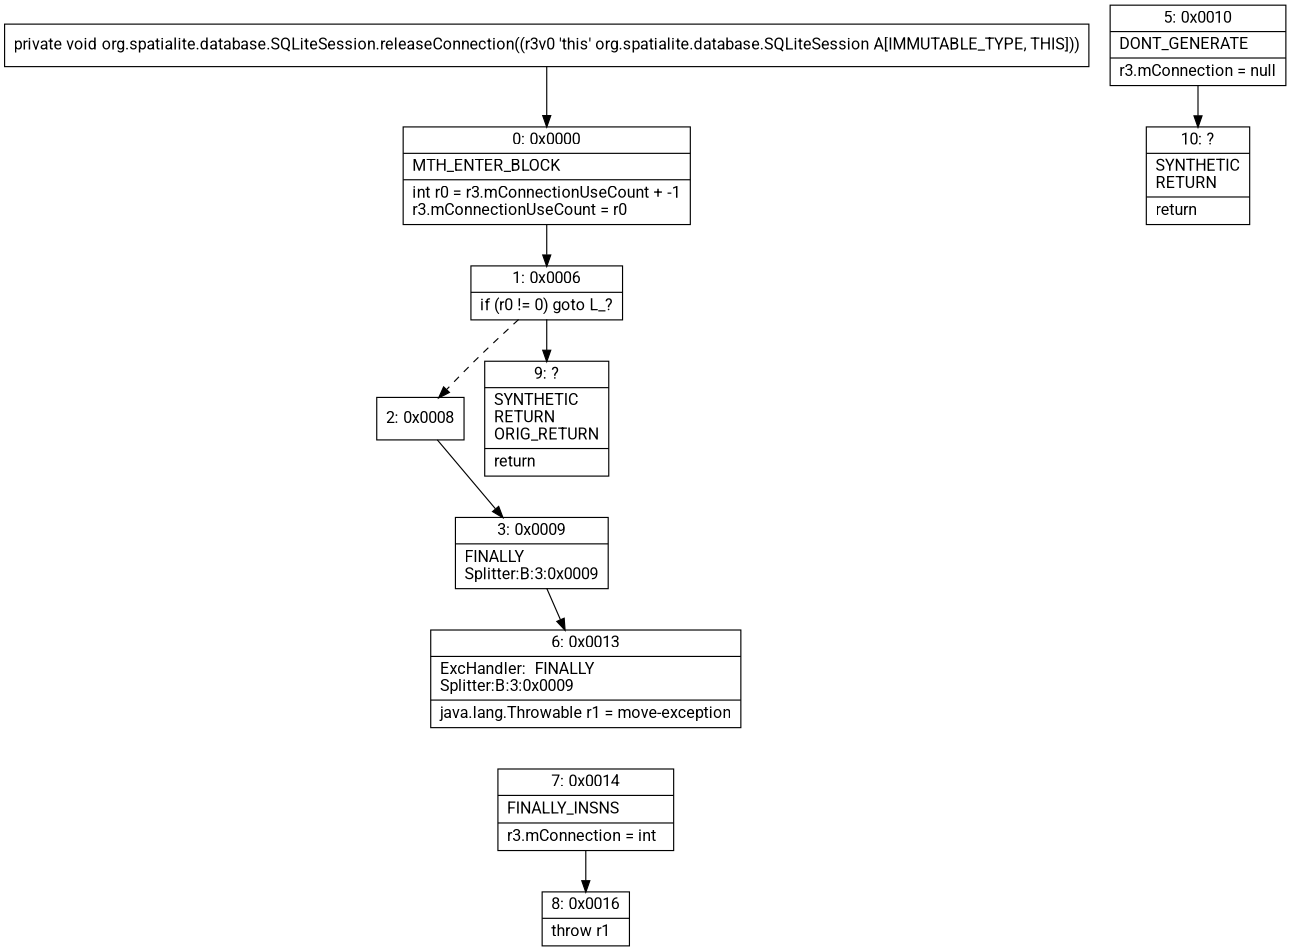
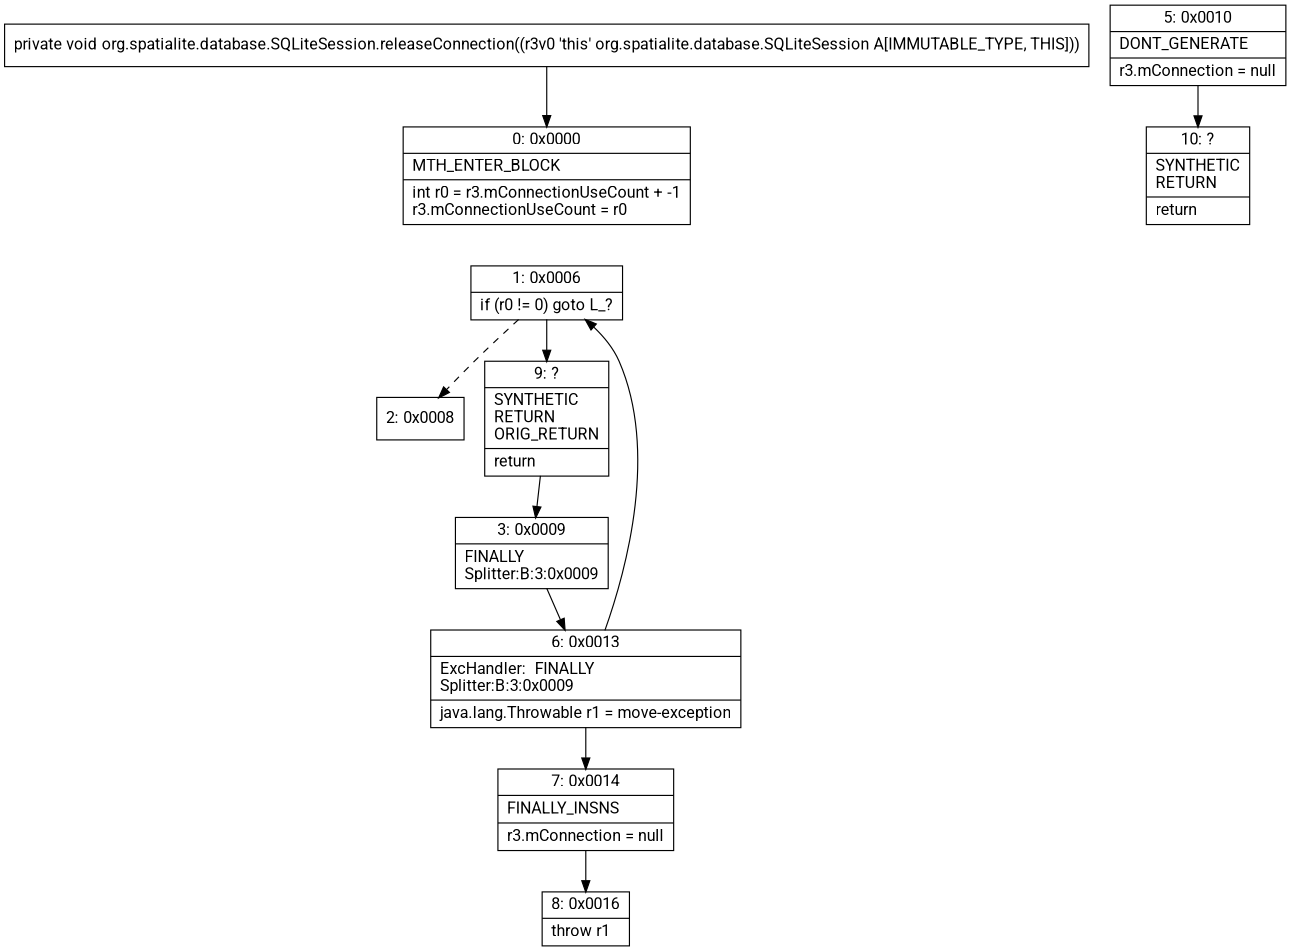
(547, 240) -> (637, 475)
(466, 474) -> (539, 491)
none -> (586, 743)
(582, 836) -> (586, 836)
